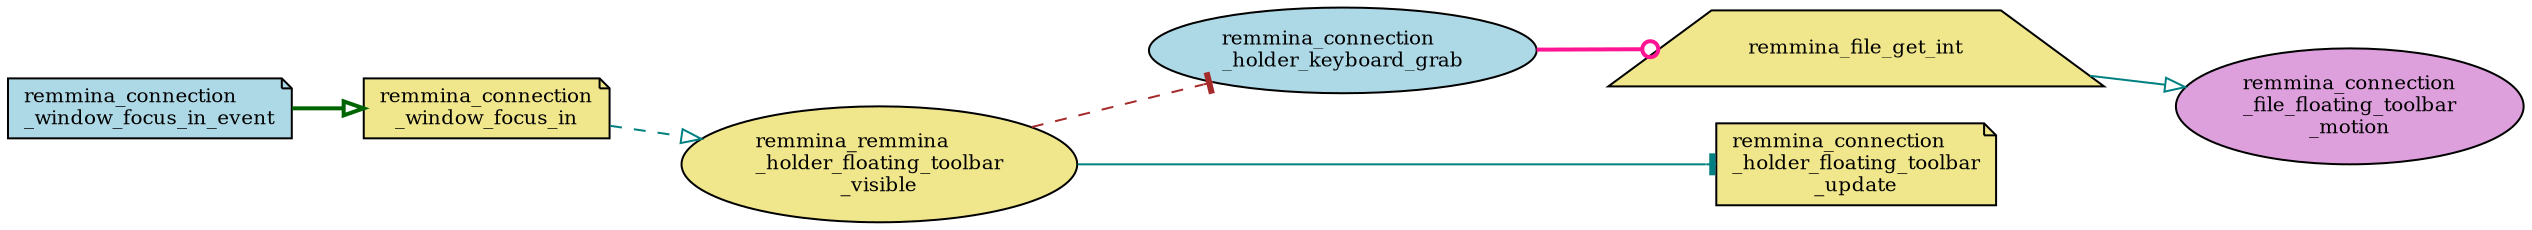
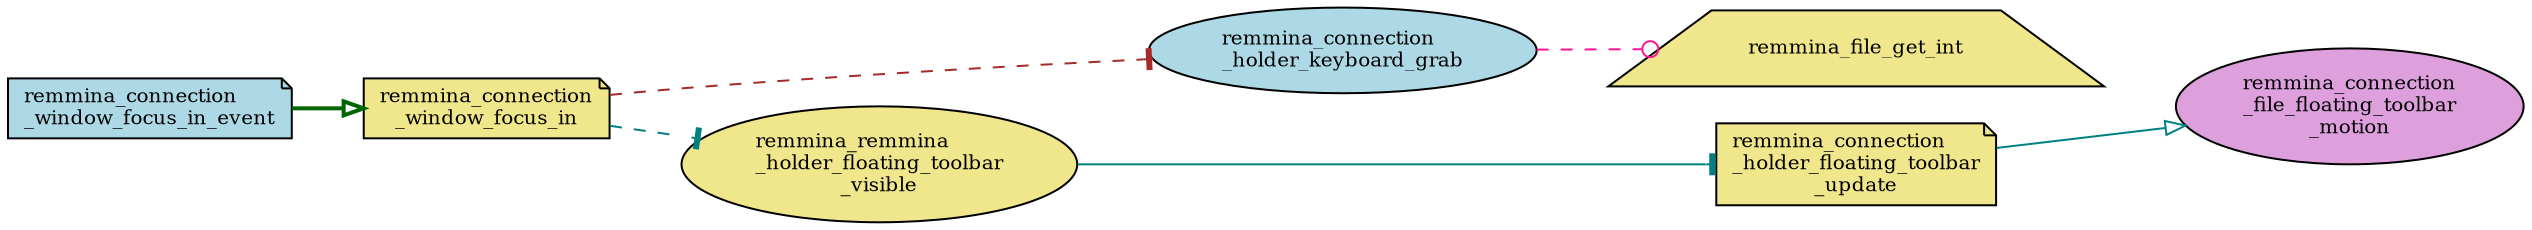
(1589, 49) -> (1589, 49)
(2128, 80) -> (2081, 138)
(1117, 106) -> (876, 74)
(646, 131) -> (646, 131)
